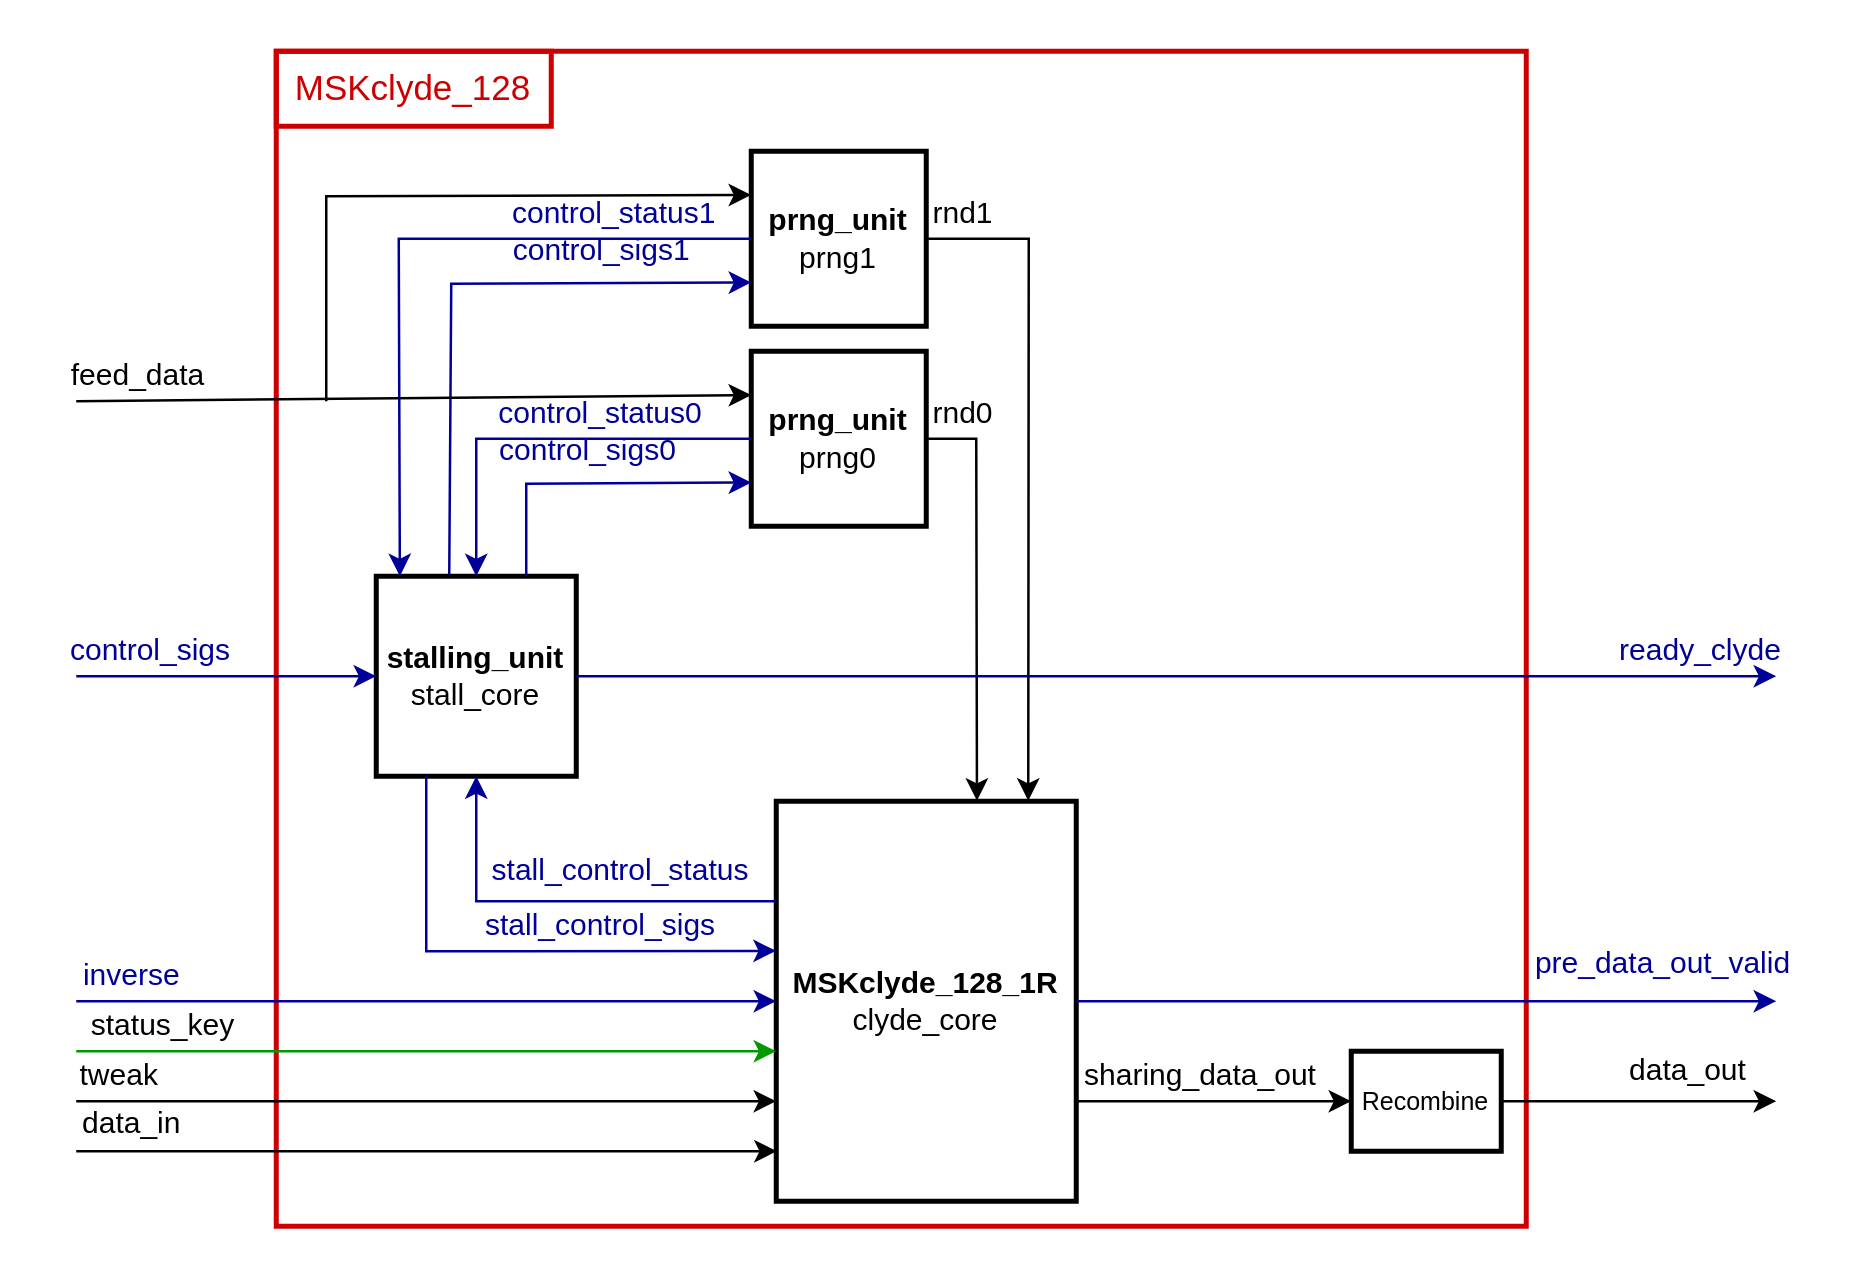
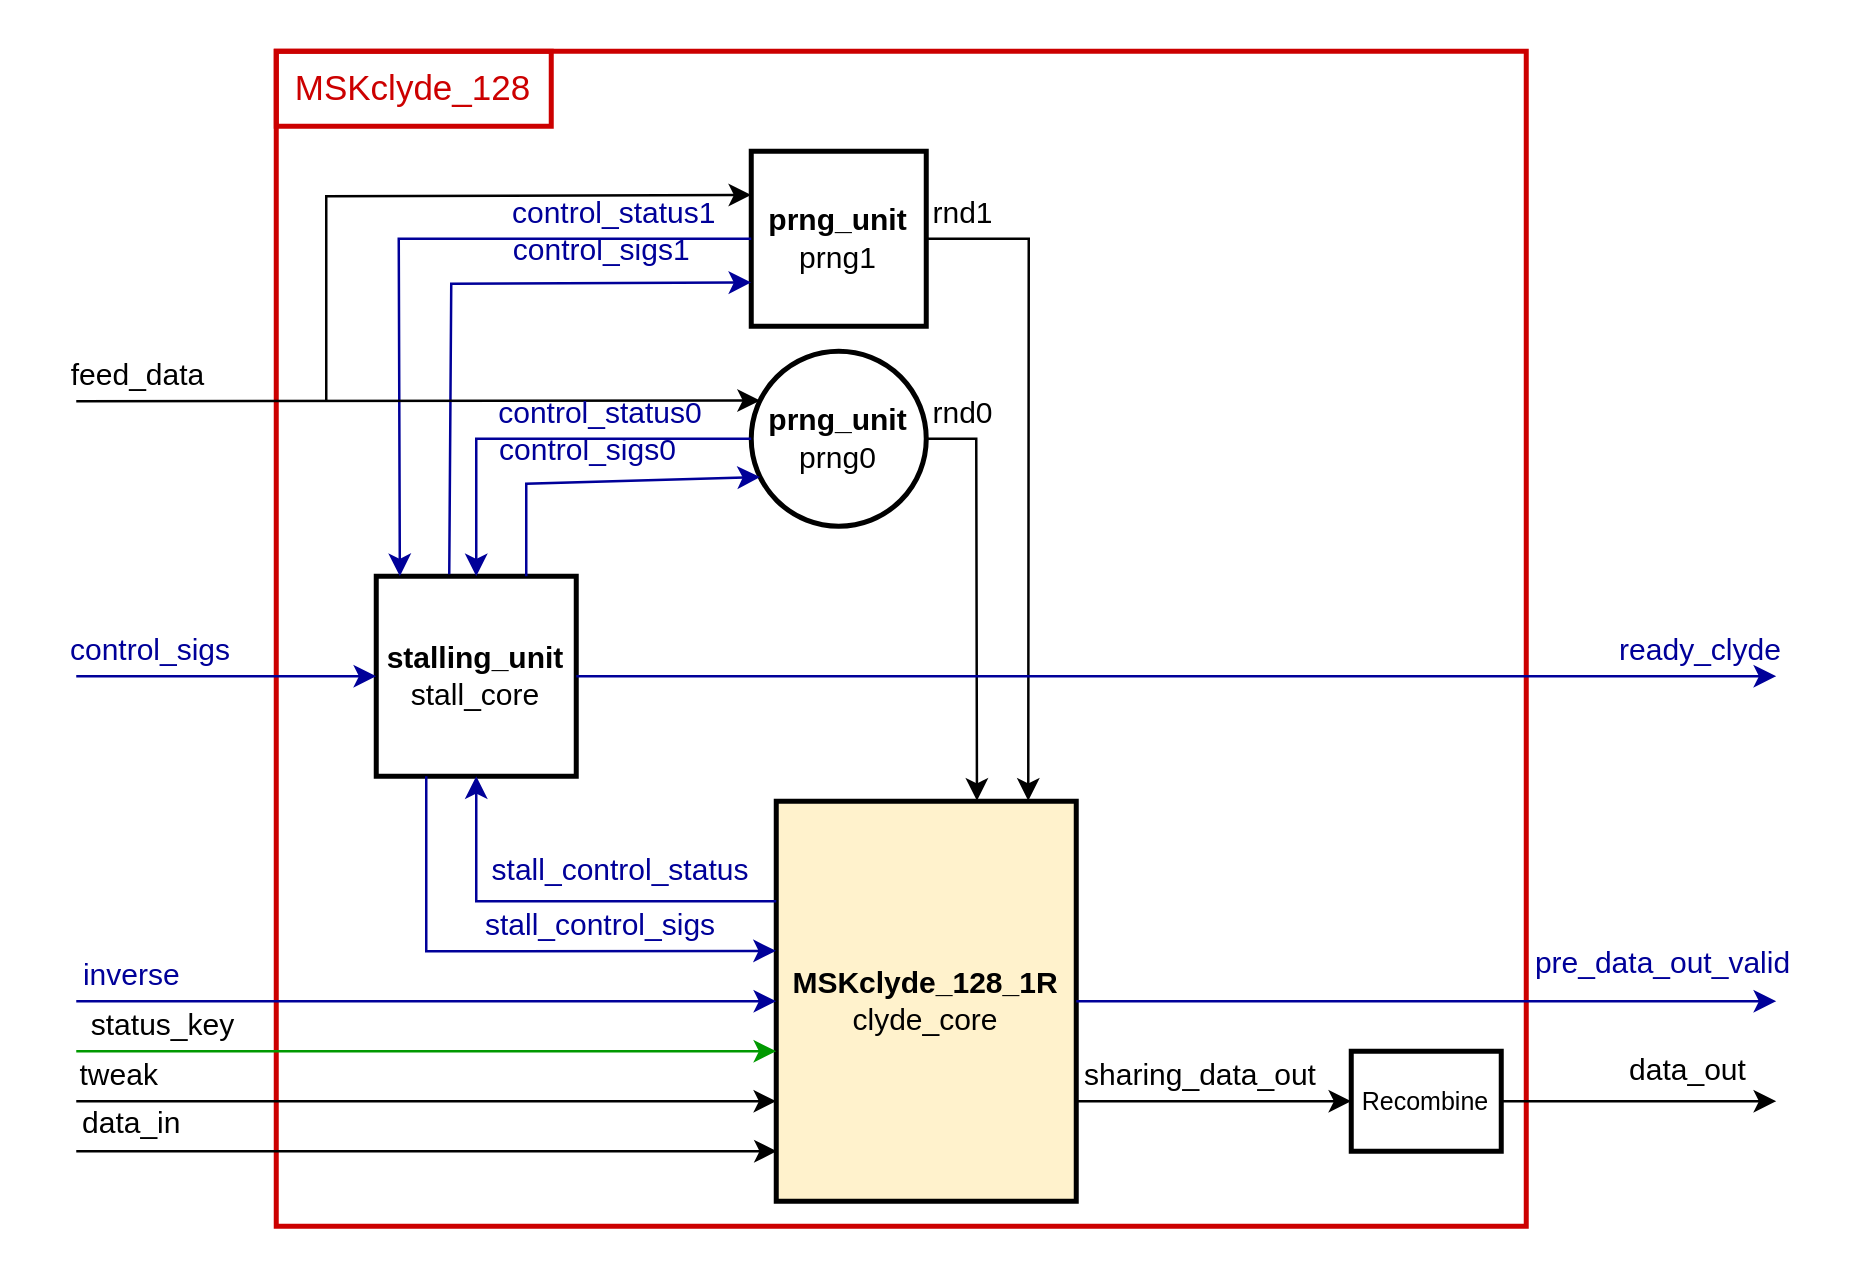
(839, 439) -> (839, 439)
(926, 1001) -> (926, 1001)
